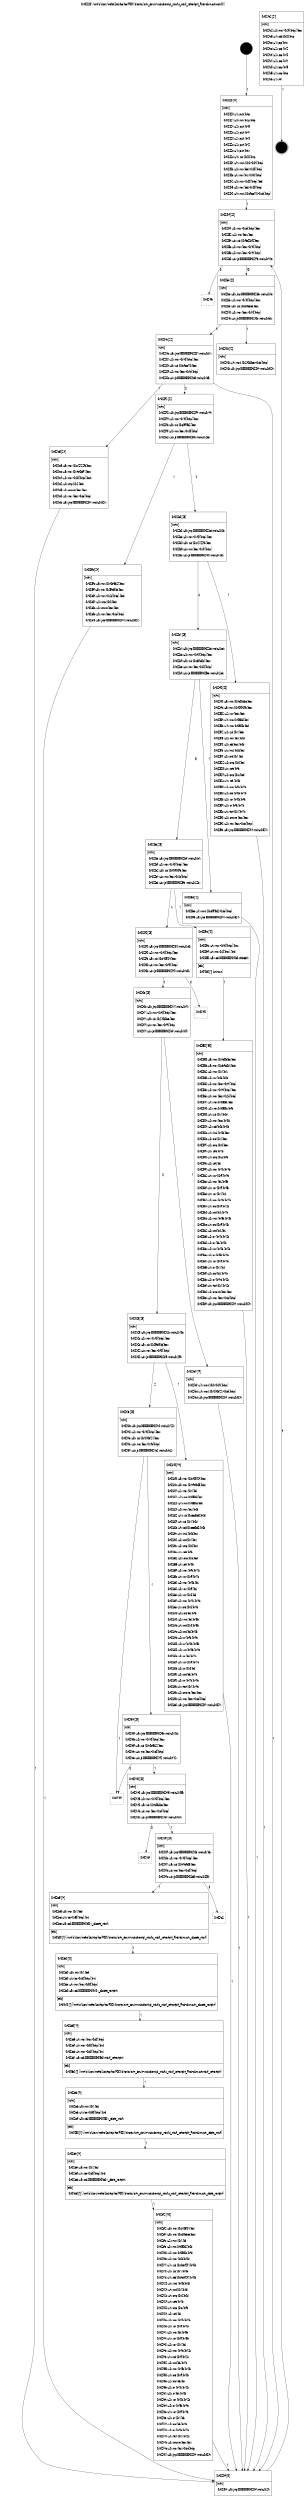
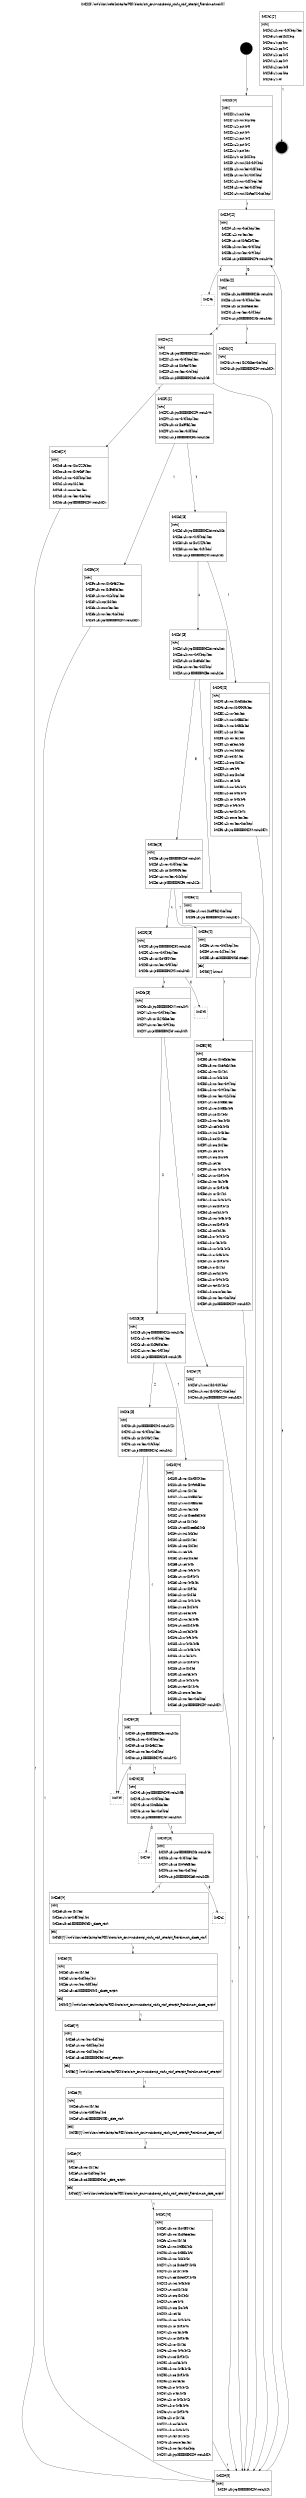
(185, 388) -> none
